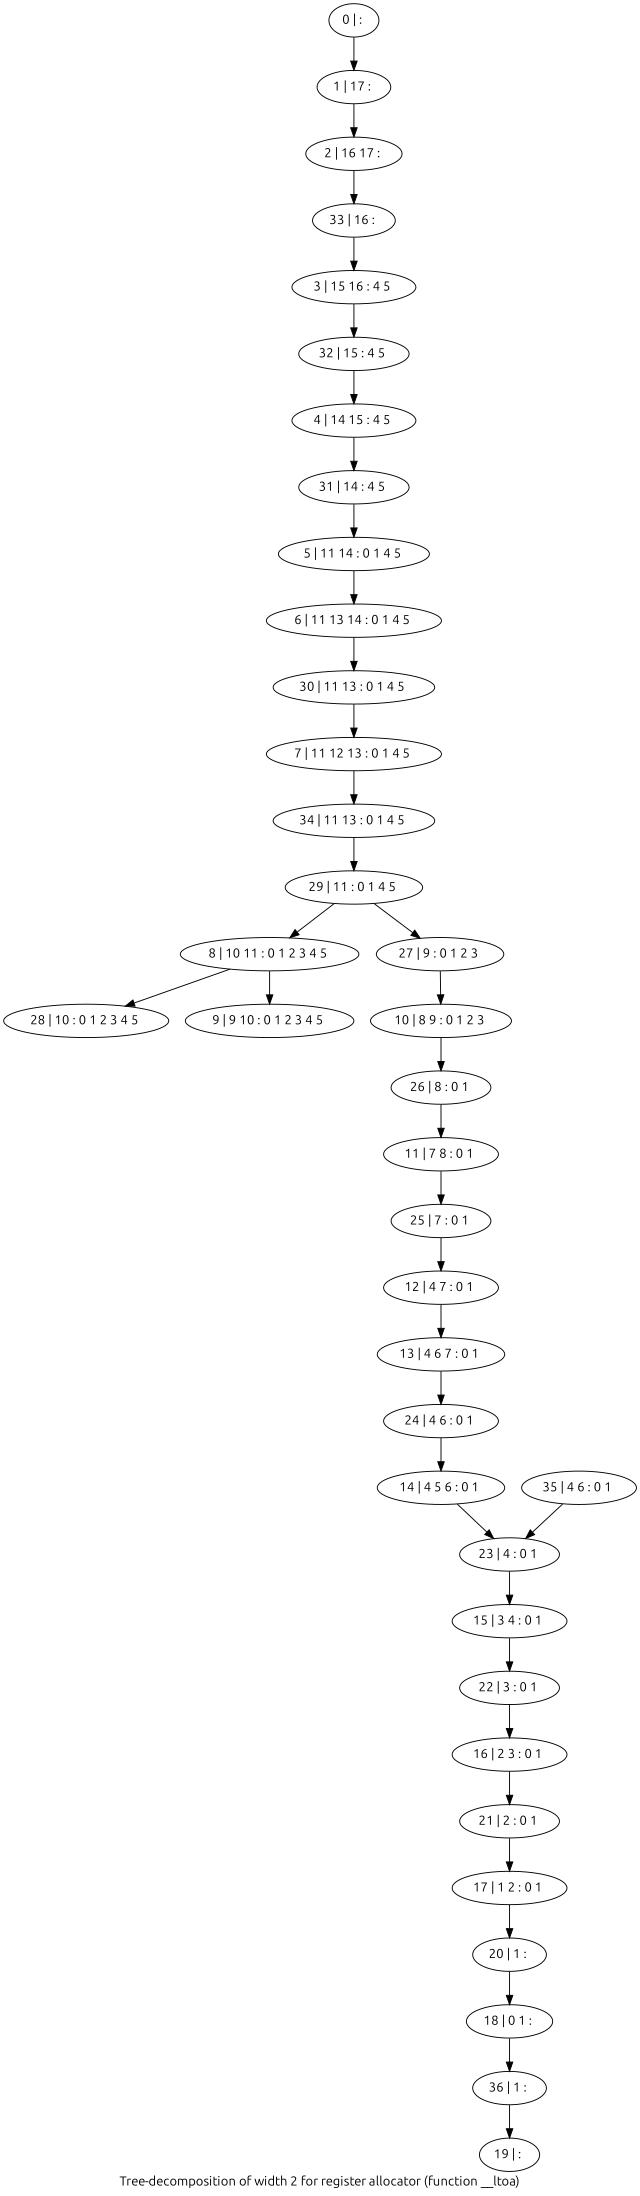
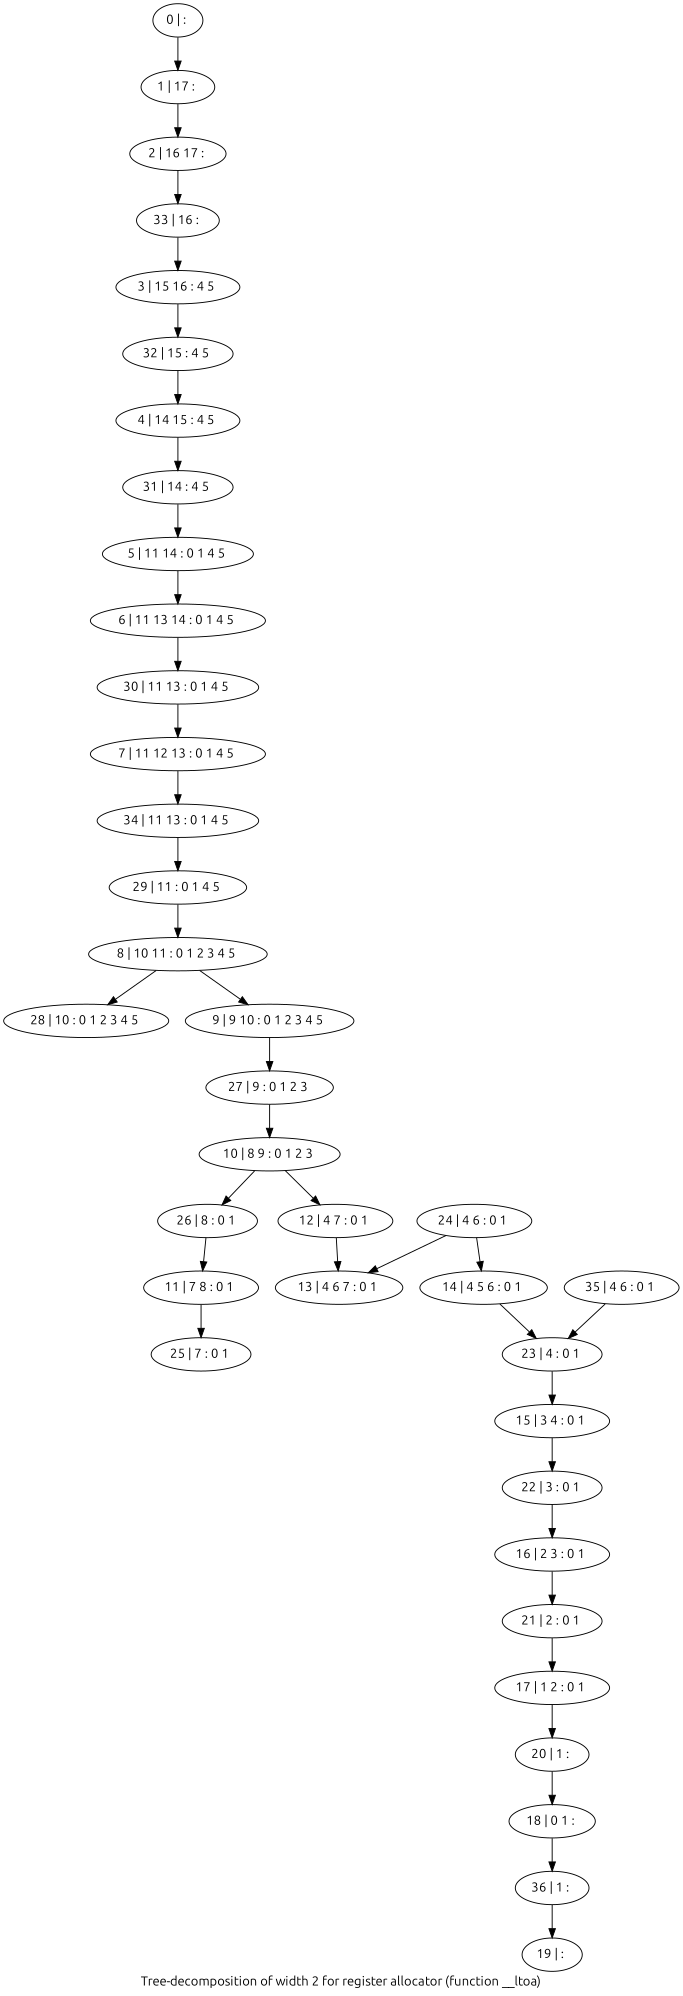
(393, 918) -> (270, 1050)
(441, 1250) -> (299, 1184)
(441, 1383) -> (411, 1252)
